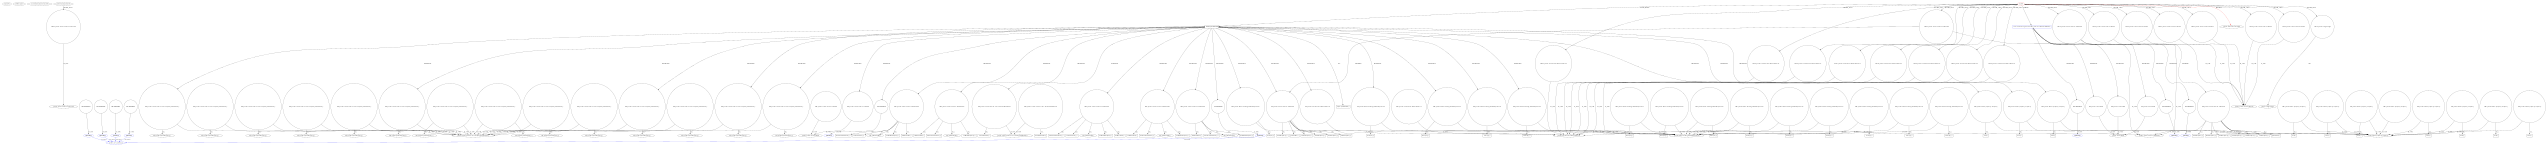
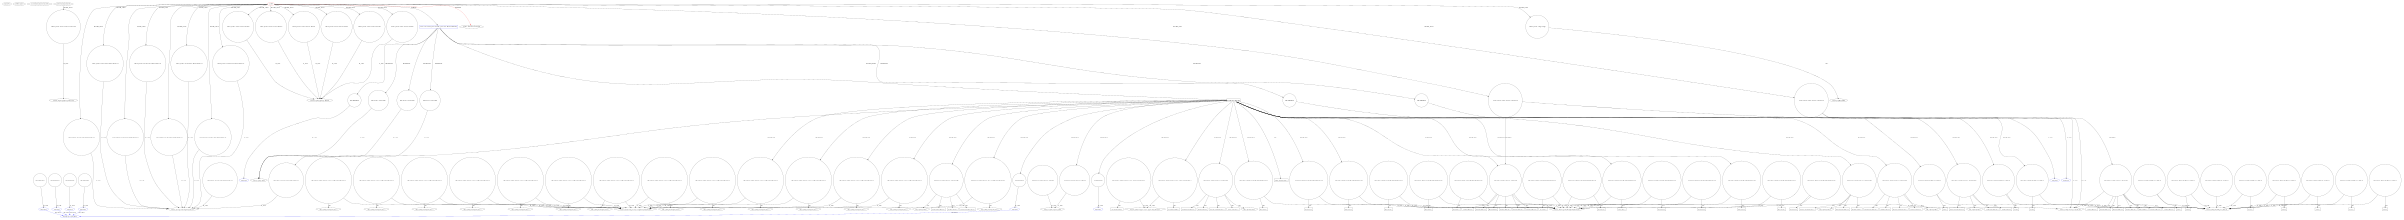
(1618, 8) -> (827, 80)
